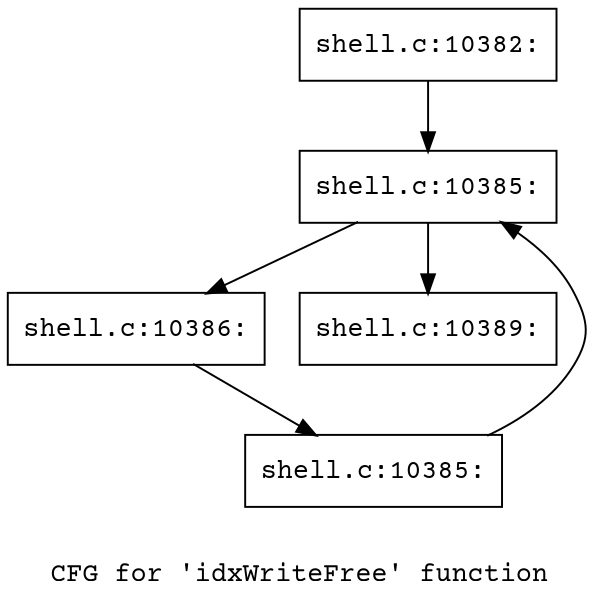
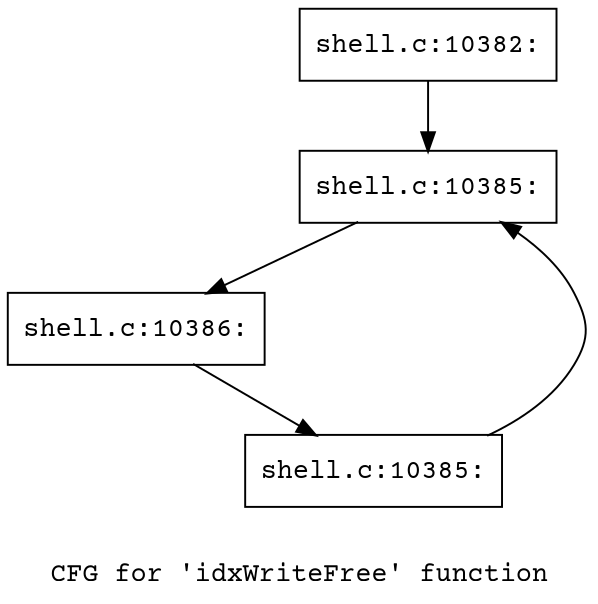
(428, 329) -> none
